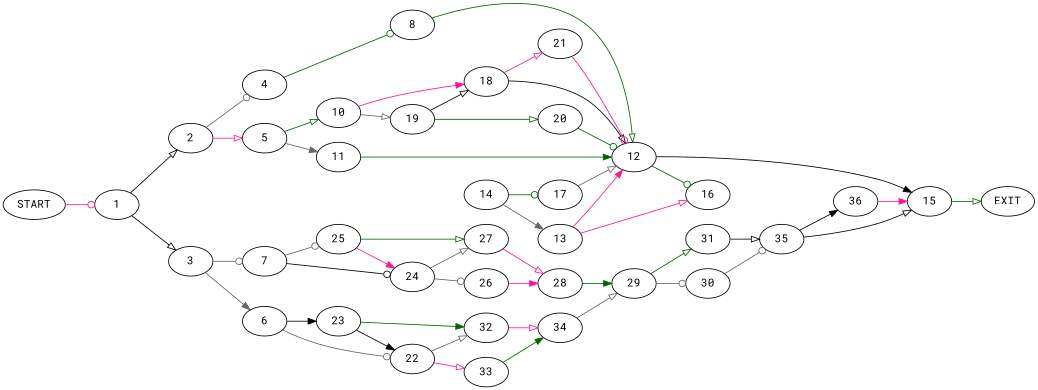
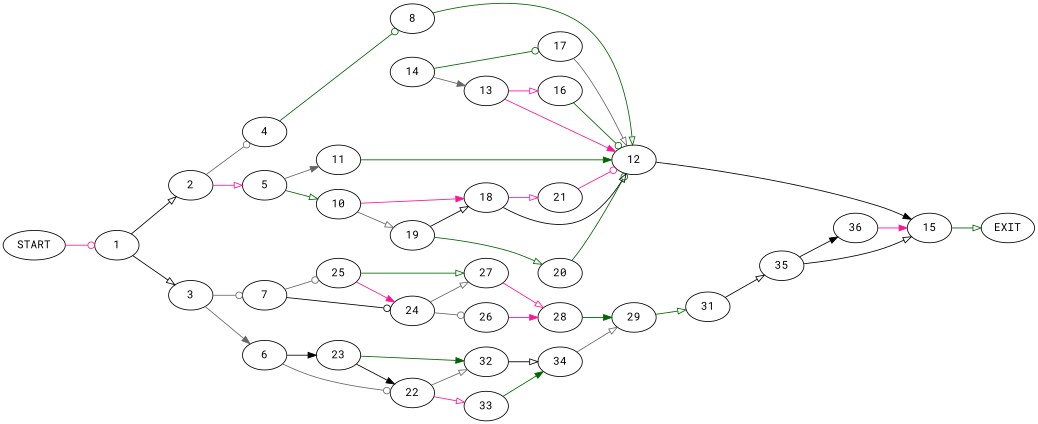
(668, 174) -> (595, 123)
(708, 283) -> none
(519, 328) -> (519, 362)
